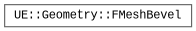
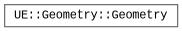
(98, 16) -> (91, 16)
